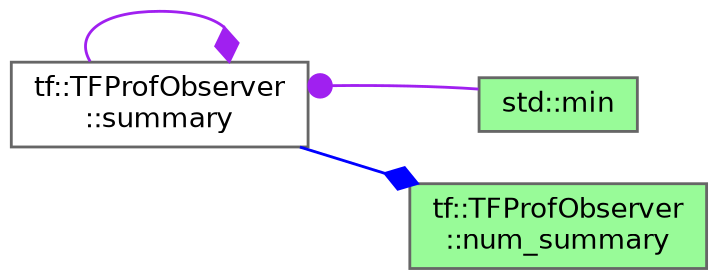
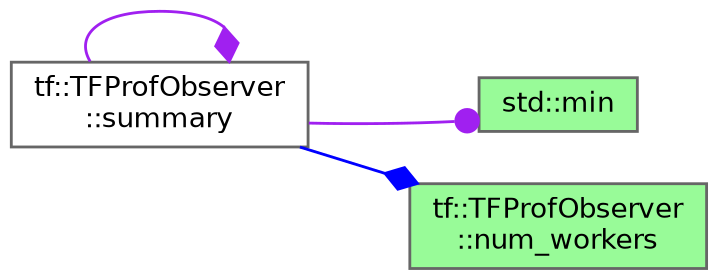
(405, 86) -> (382, 124)
(558, 226) -> (558, 226)
